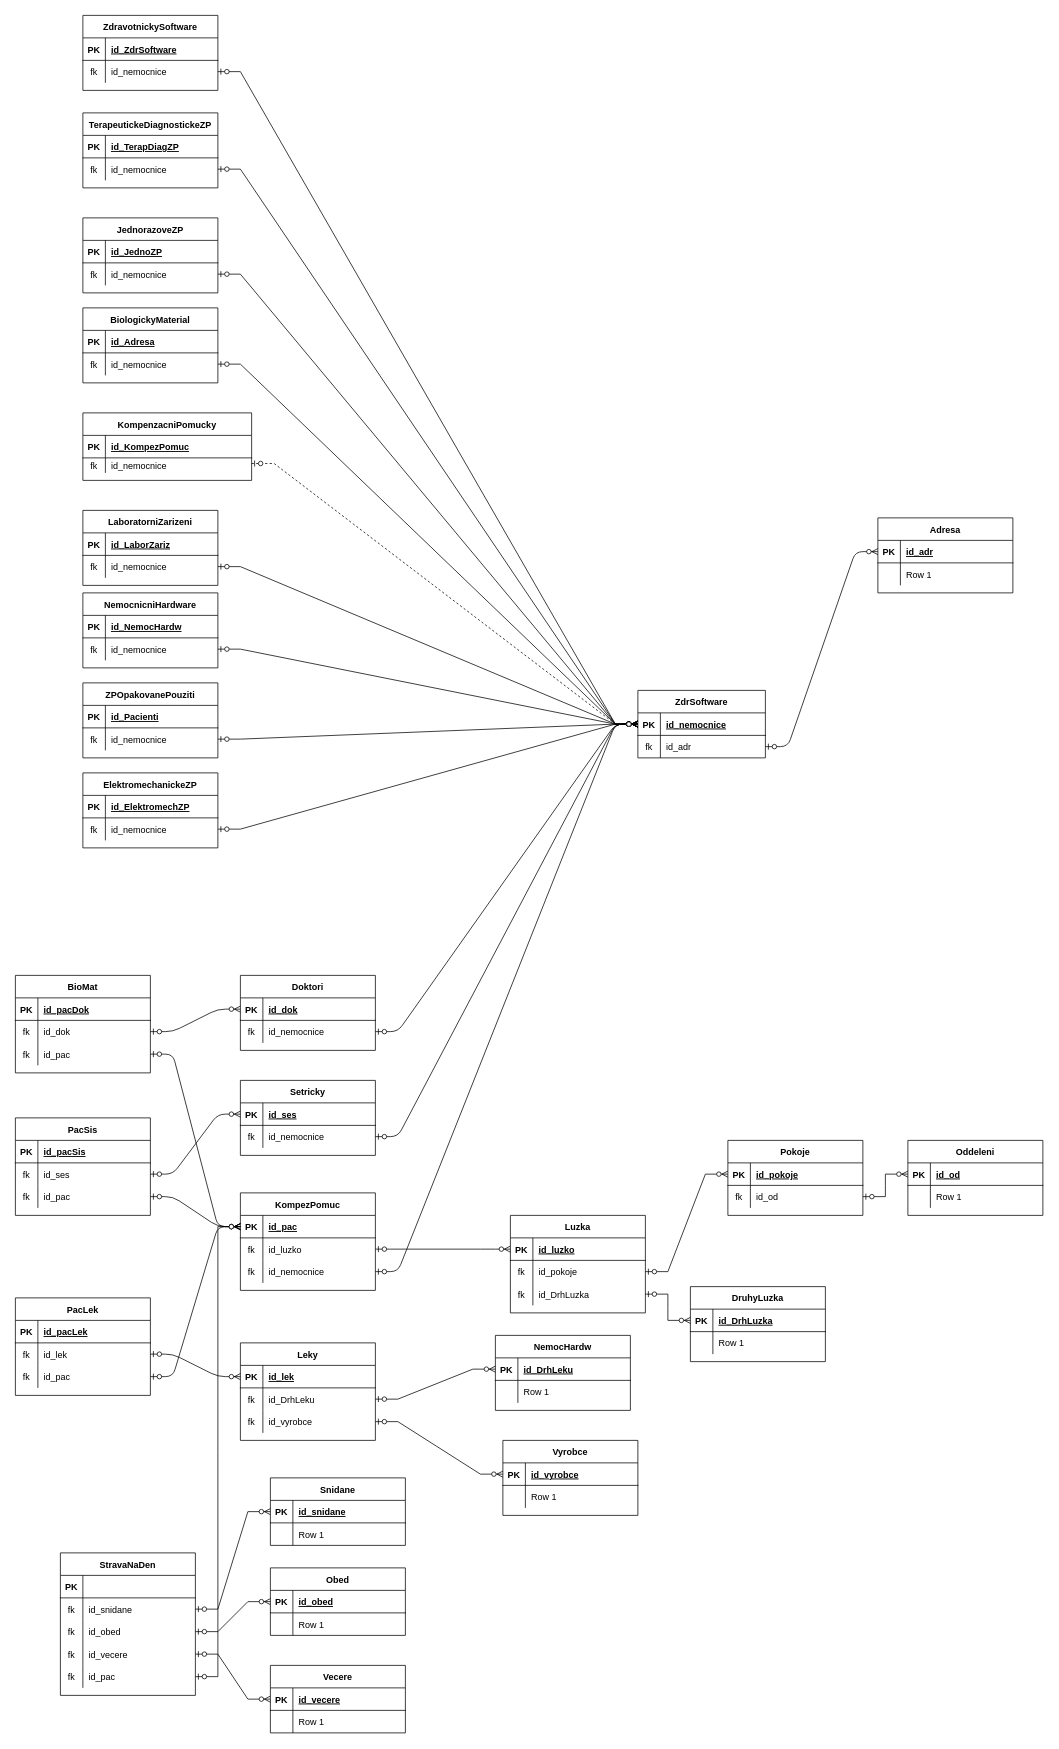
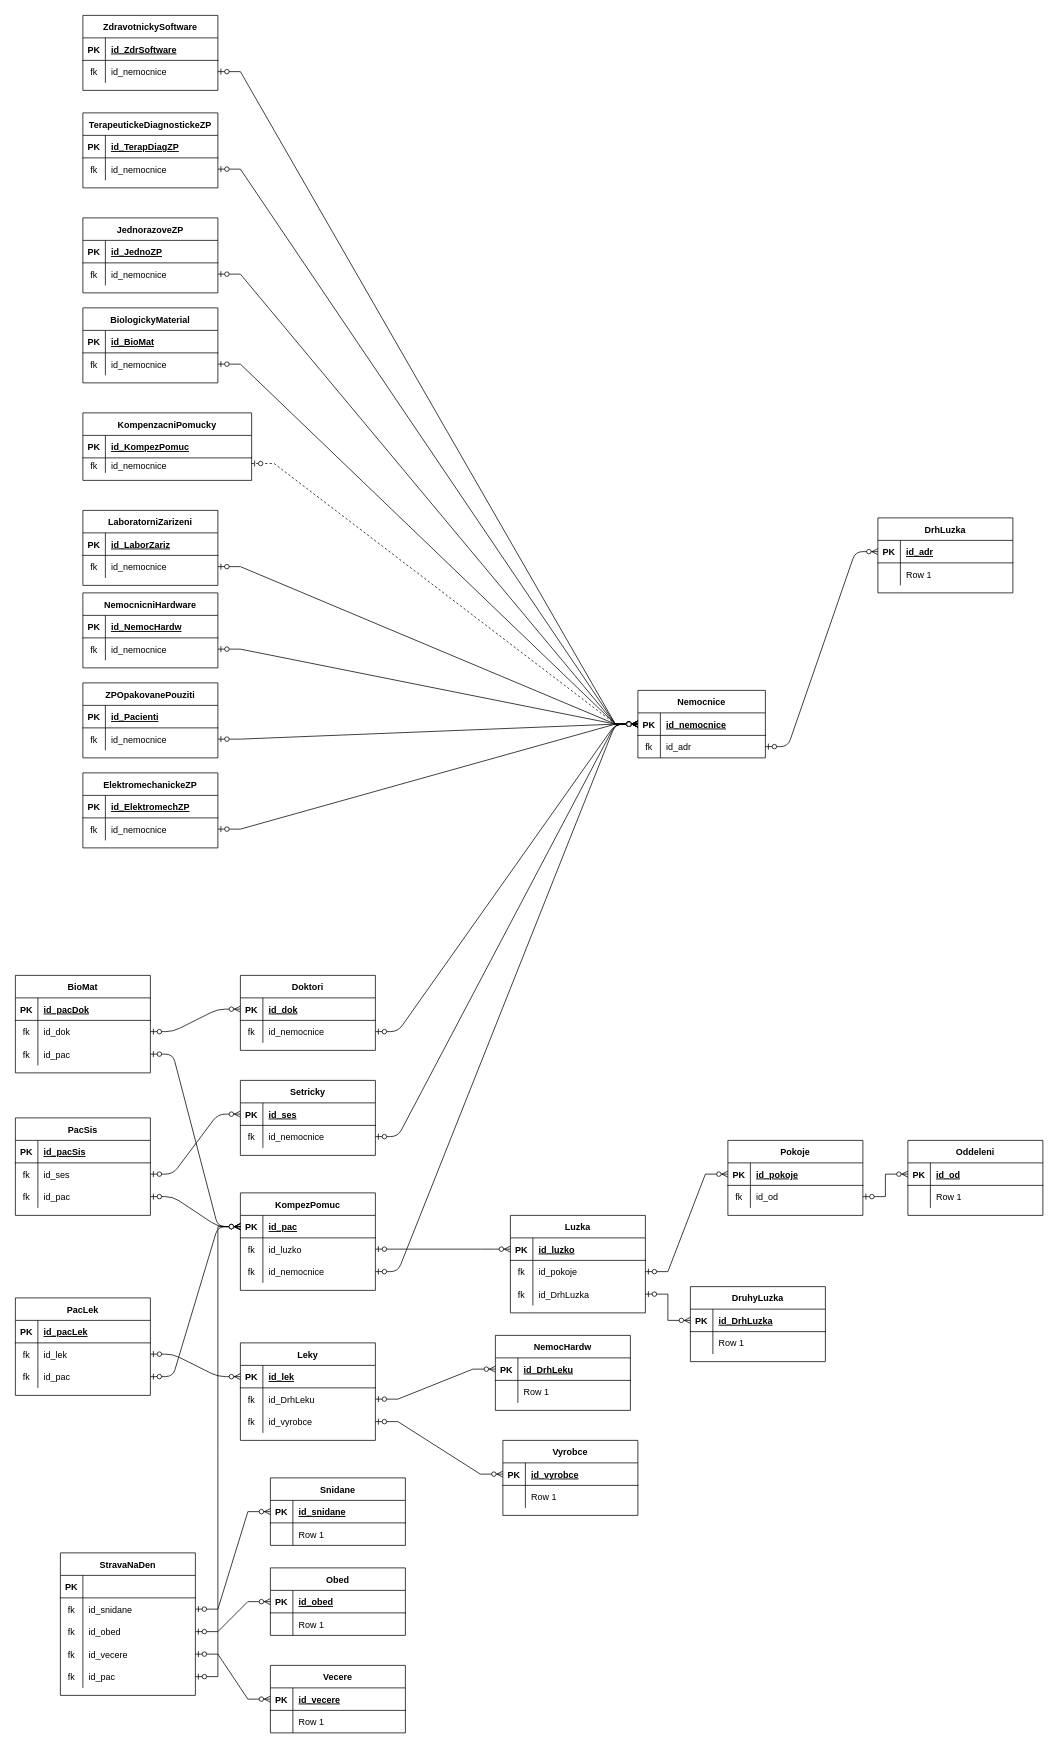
(133, 342) -> (131, 342)
(945, 530) -> (945, 530)
(701, 702) -> (701, 702)
